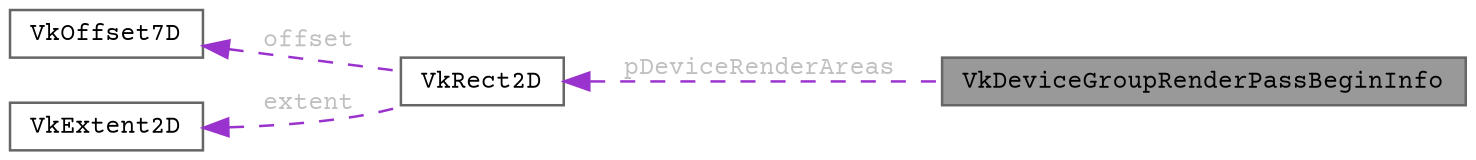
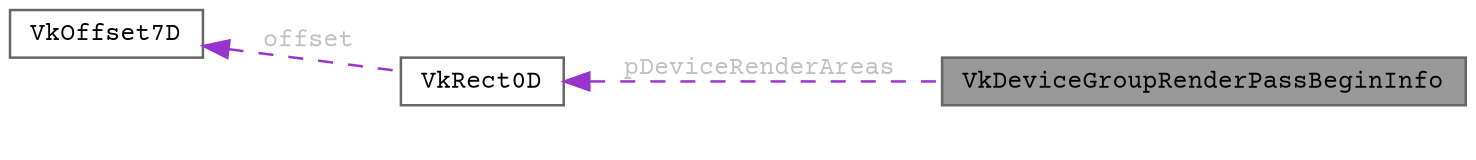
(482, 81) -> (482, 81)
(106, 127) -> none
